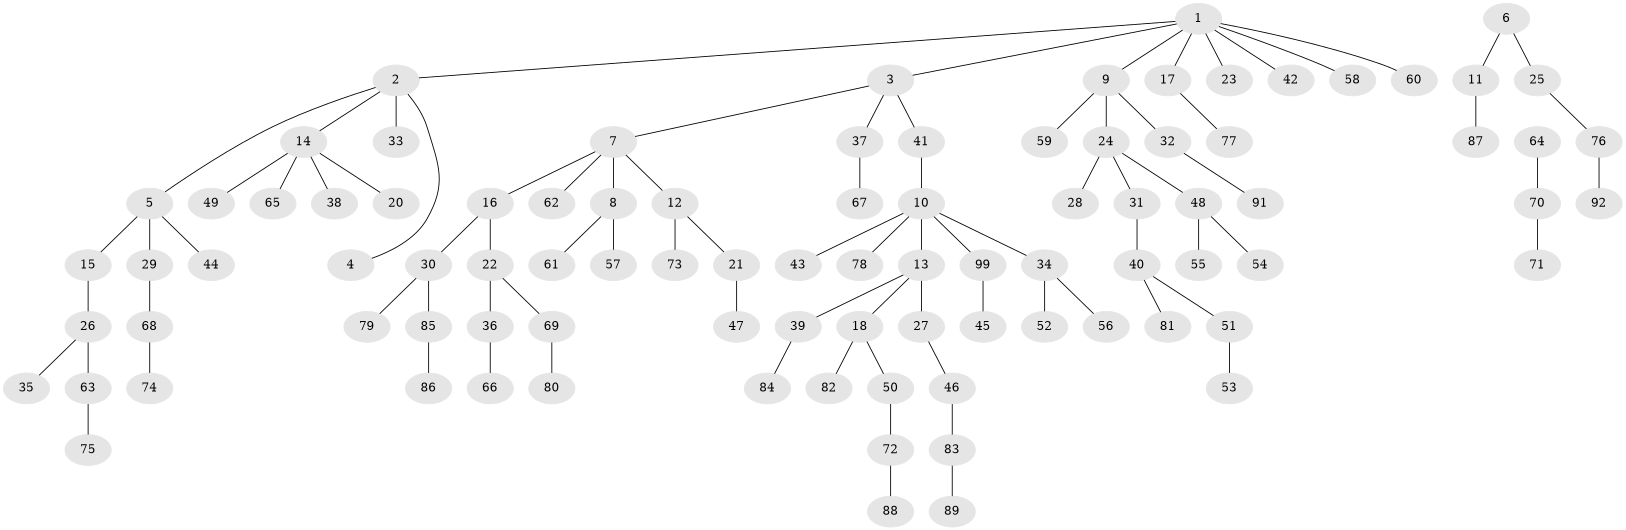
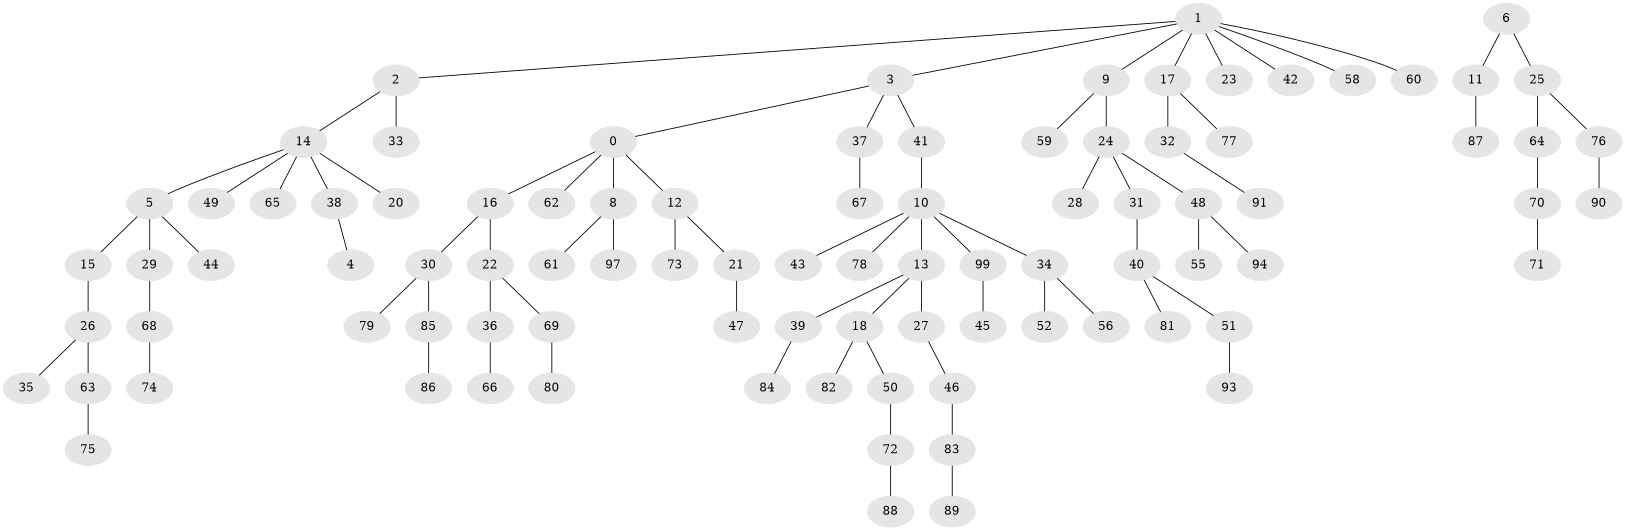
(1137, 111) -> (1168, 111)
none -> (1537, 111)
(266, 130) -> (225, 171)
(613, 142) -> (613, 142)
(438, 189) -> (343, 234)
(1599, 204) -> (1599, 204)
(613, 265) -> (613, 265)
(1260, 265) -> (1260, 265)
(1229, 388) -> (1229, 388)
